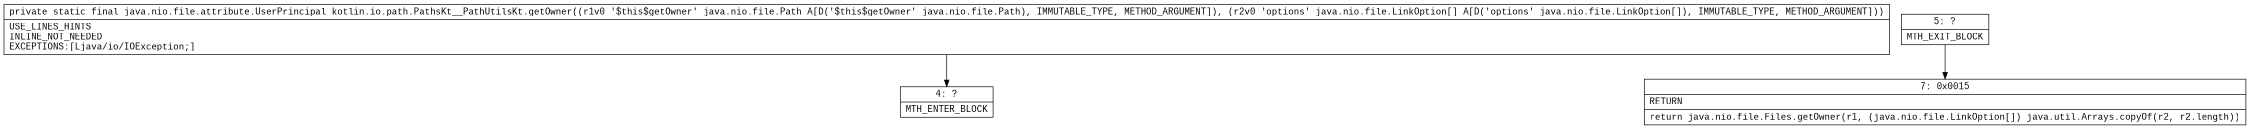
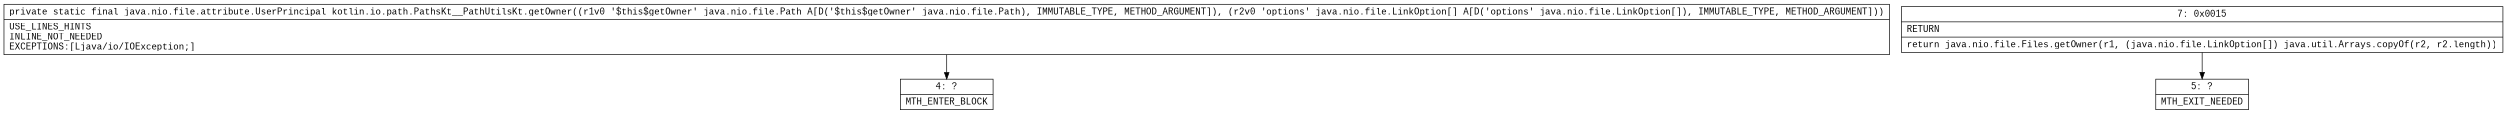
(1945, 37) -> (2202, 102)
(1945, 58) -> (2202, 62)
